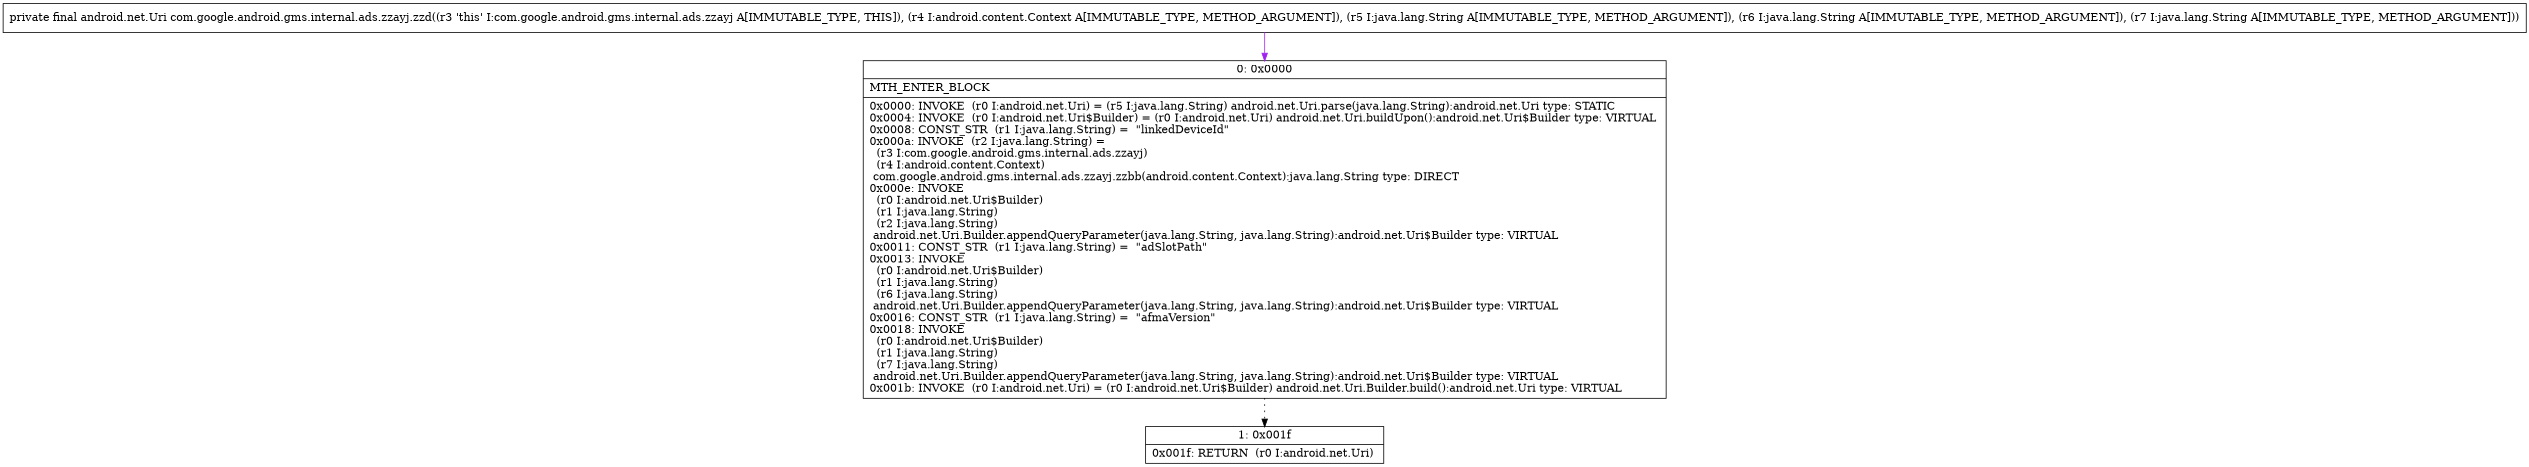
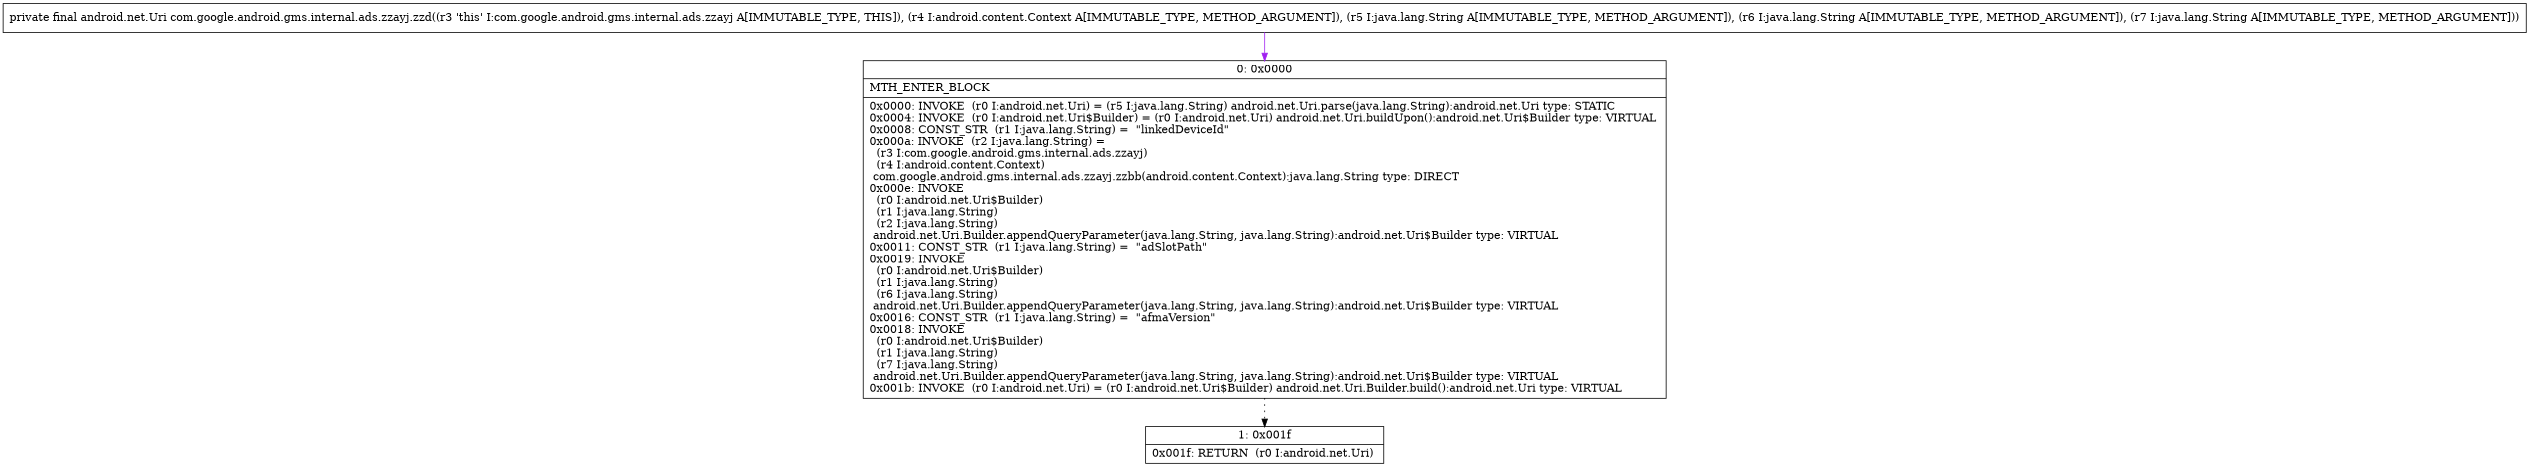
(921, 259) -> (921, 259)
